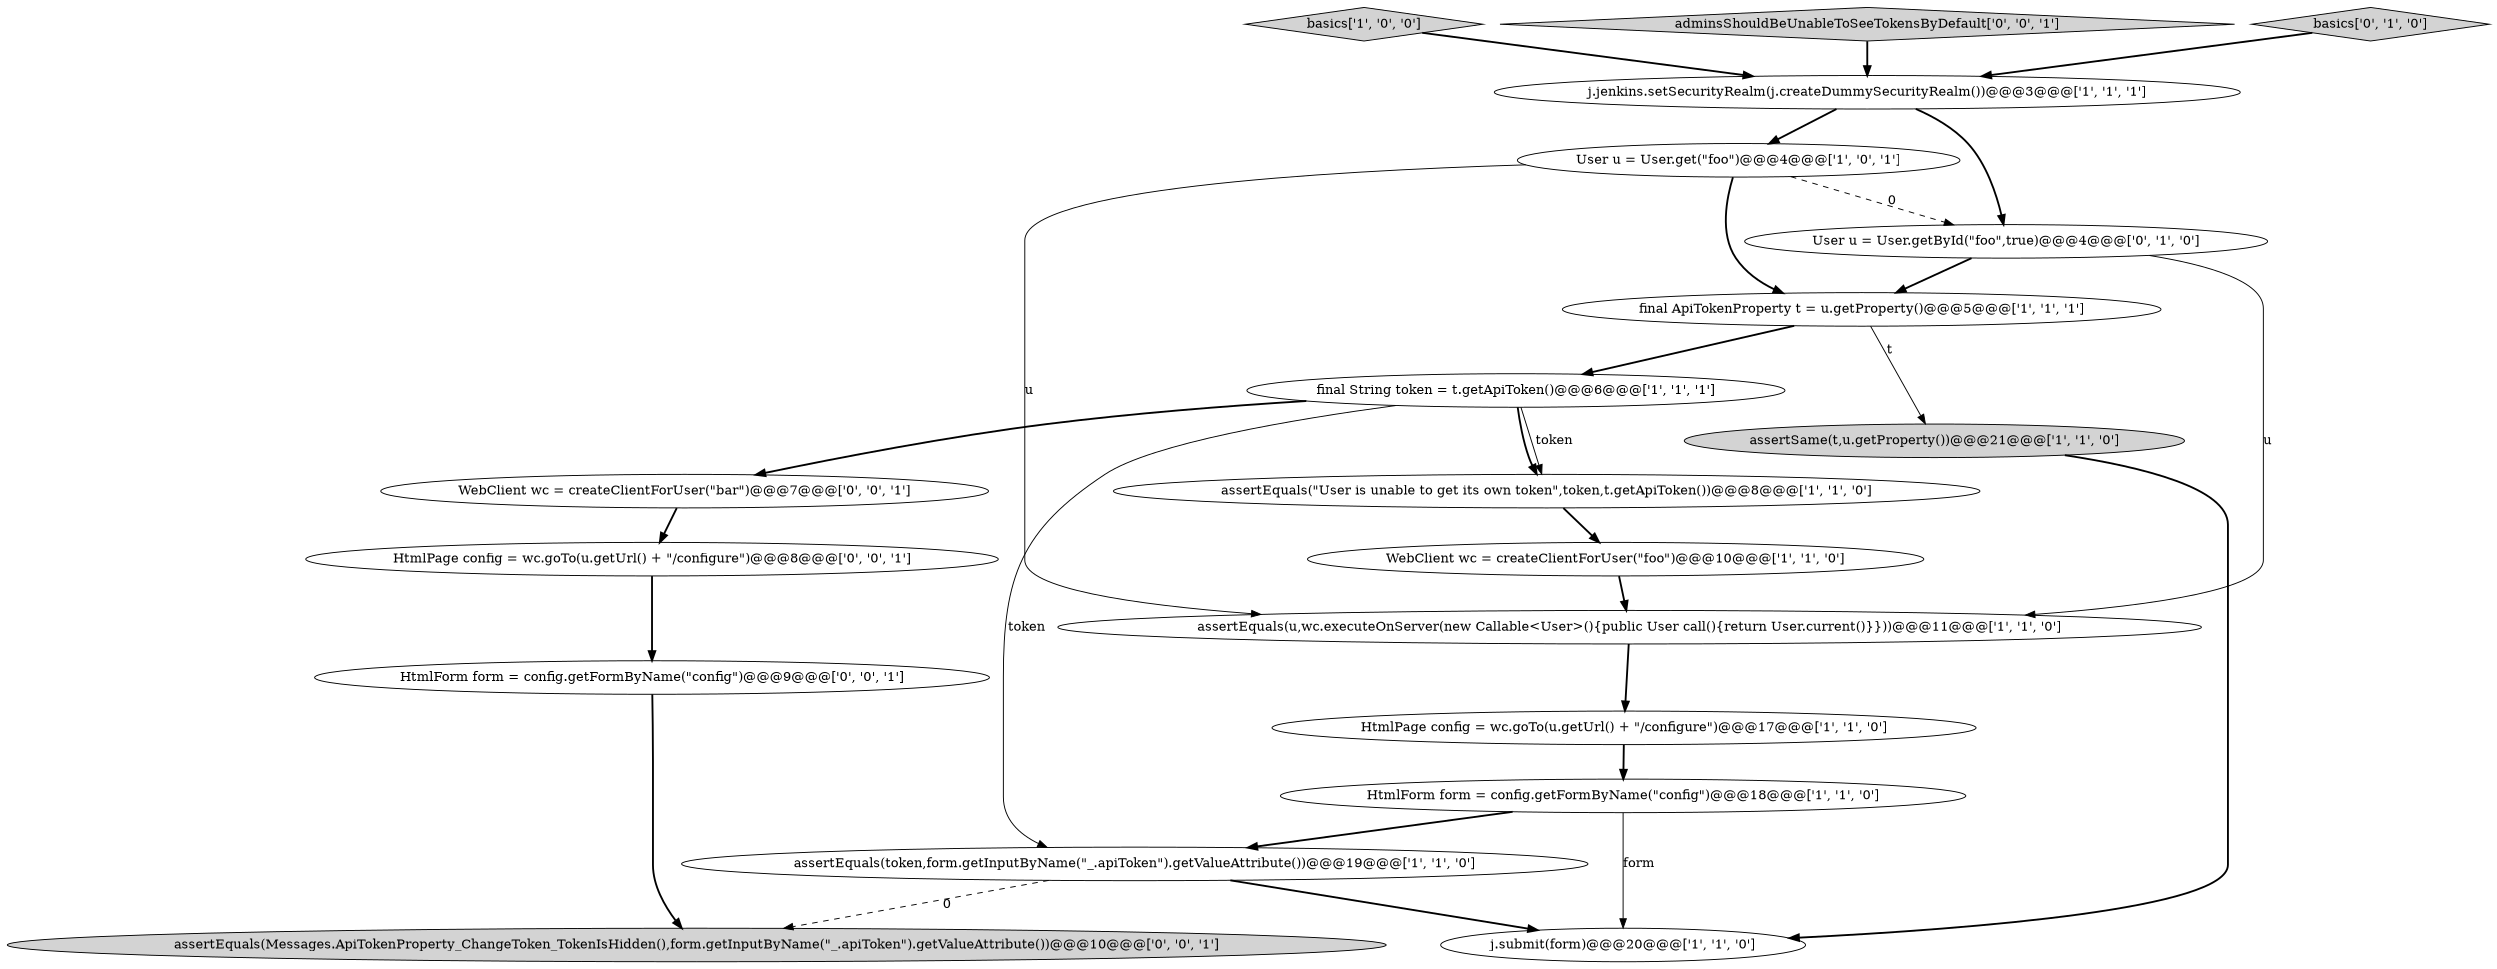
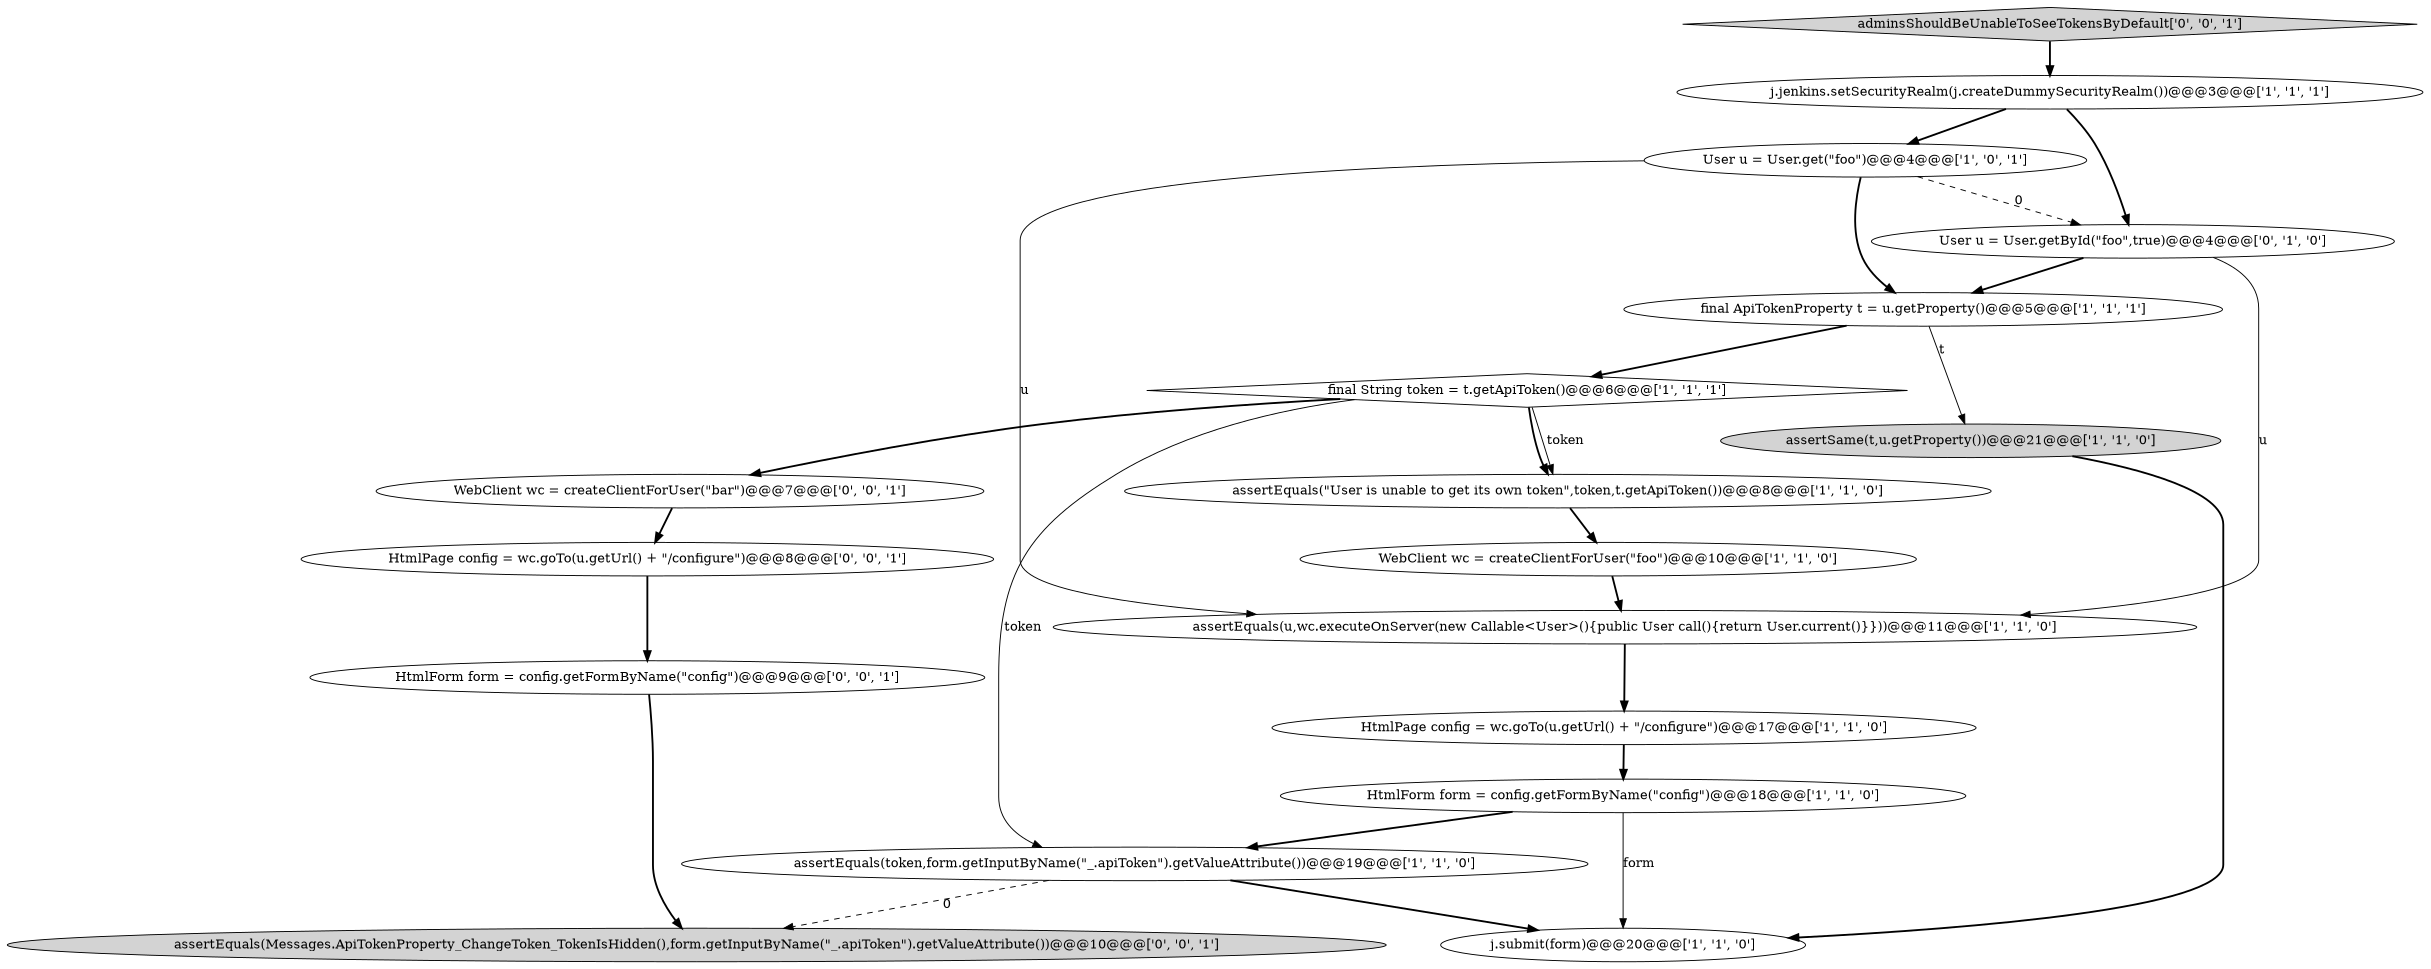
(1364, 24) -> none
(2370, 24) -> none
(1516, 390) -> (1527, 390)
